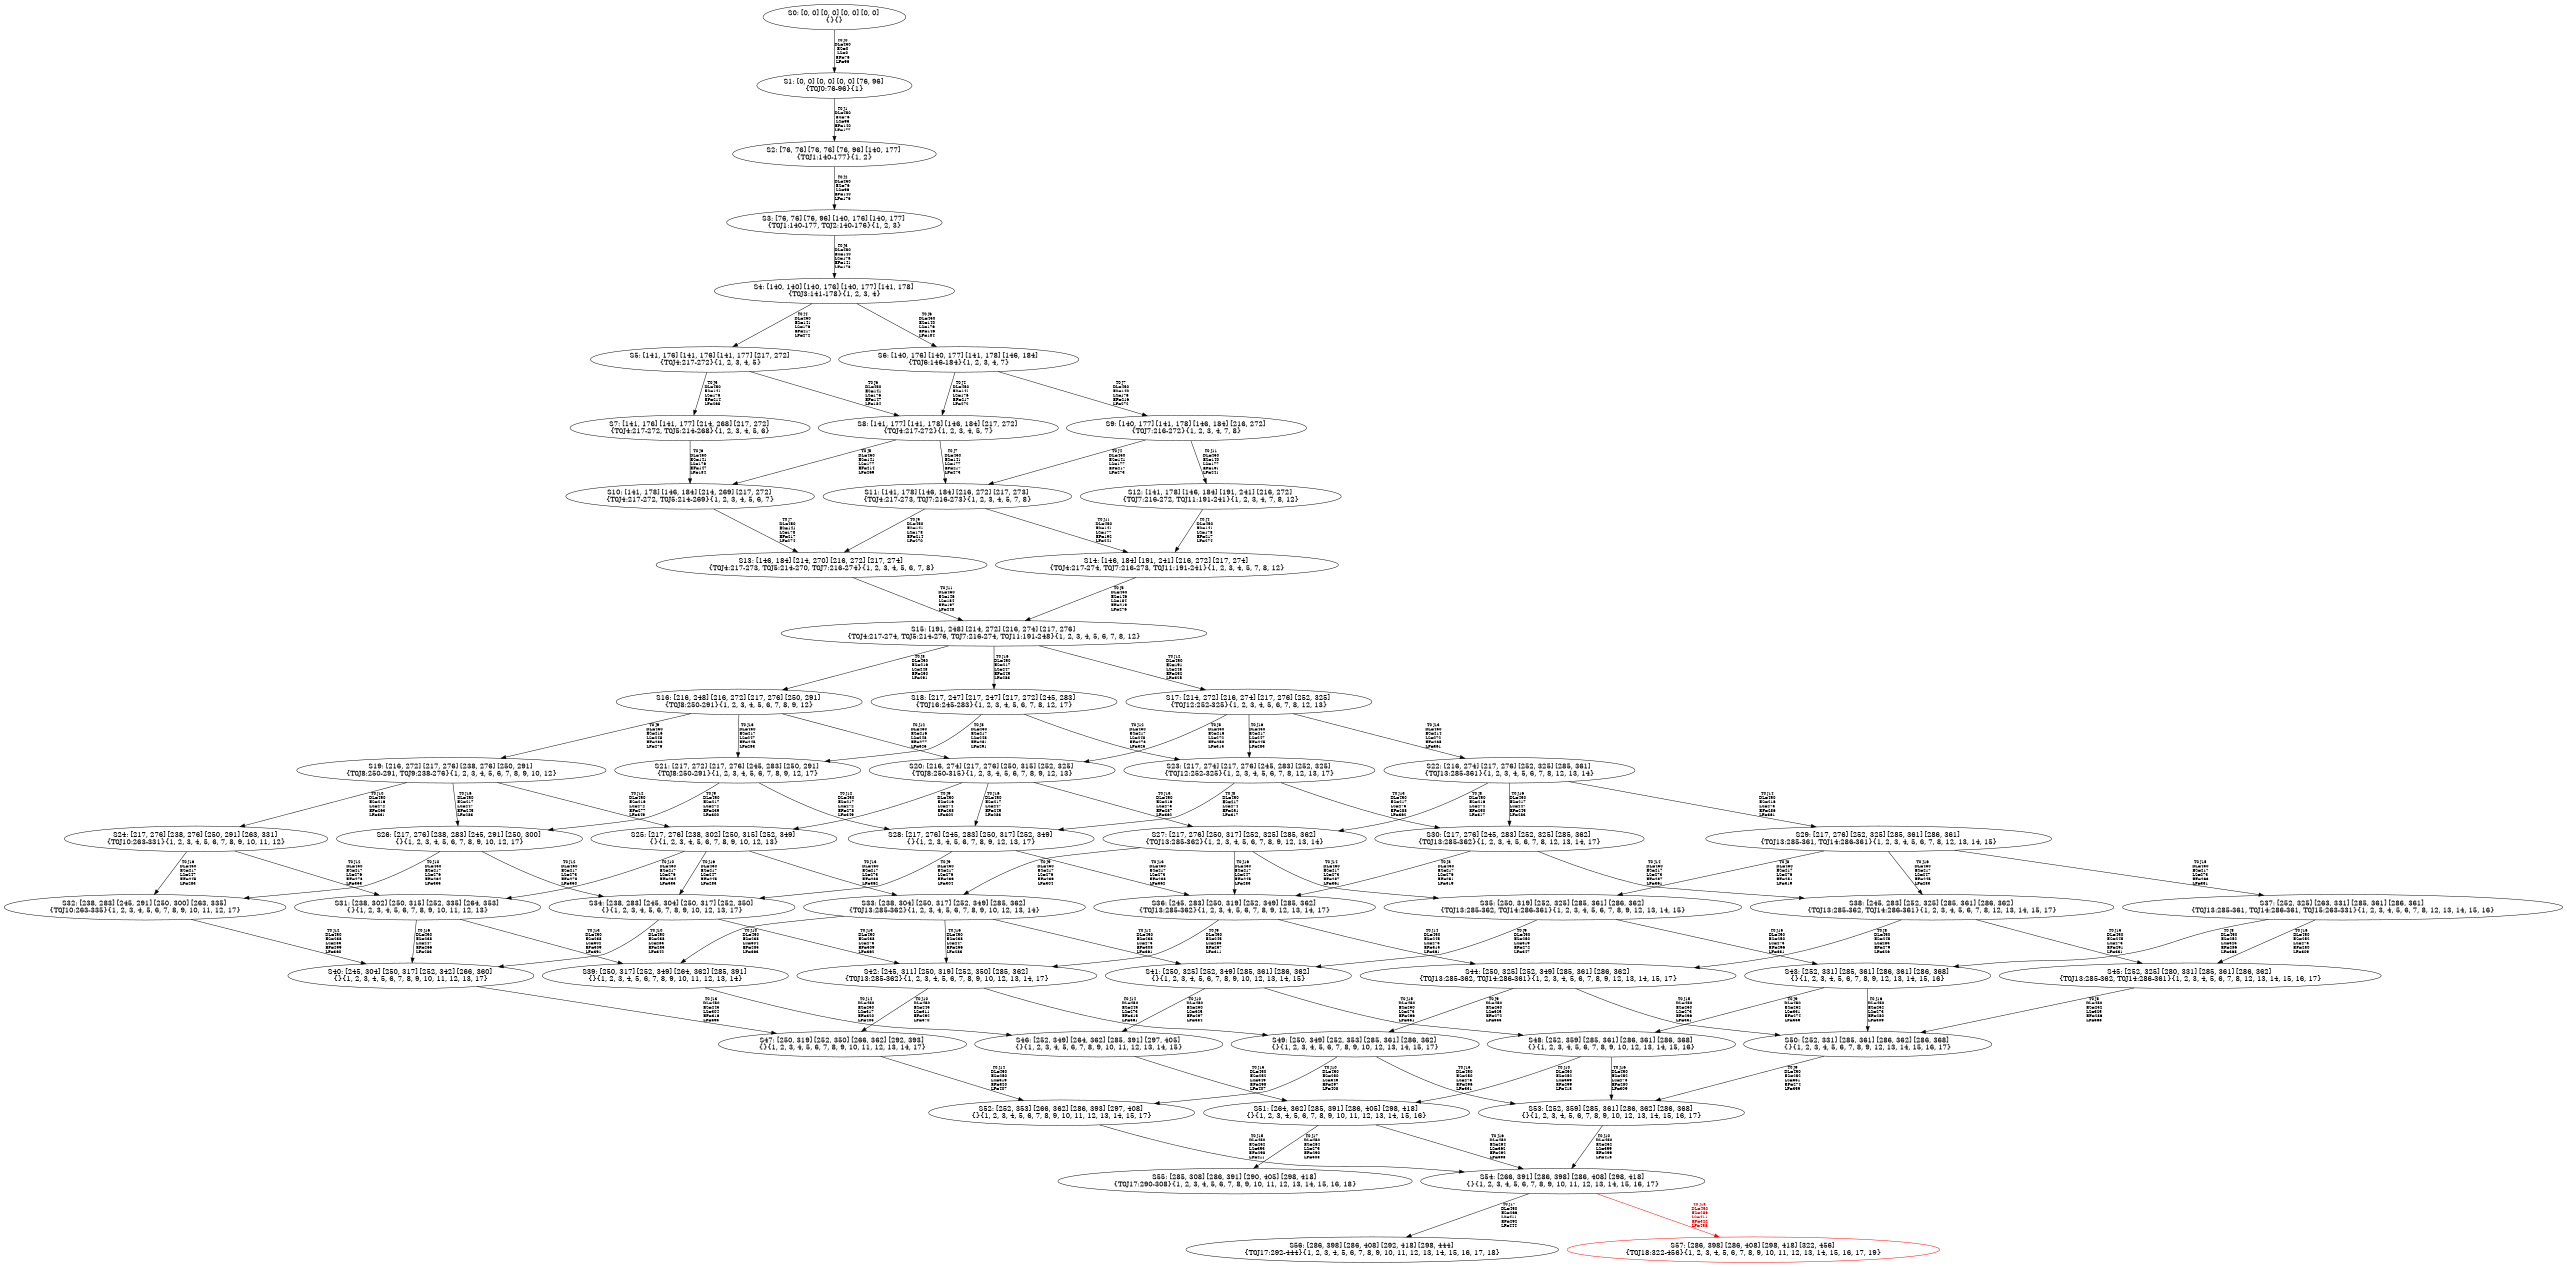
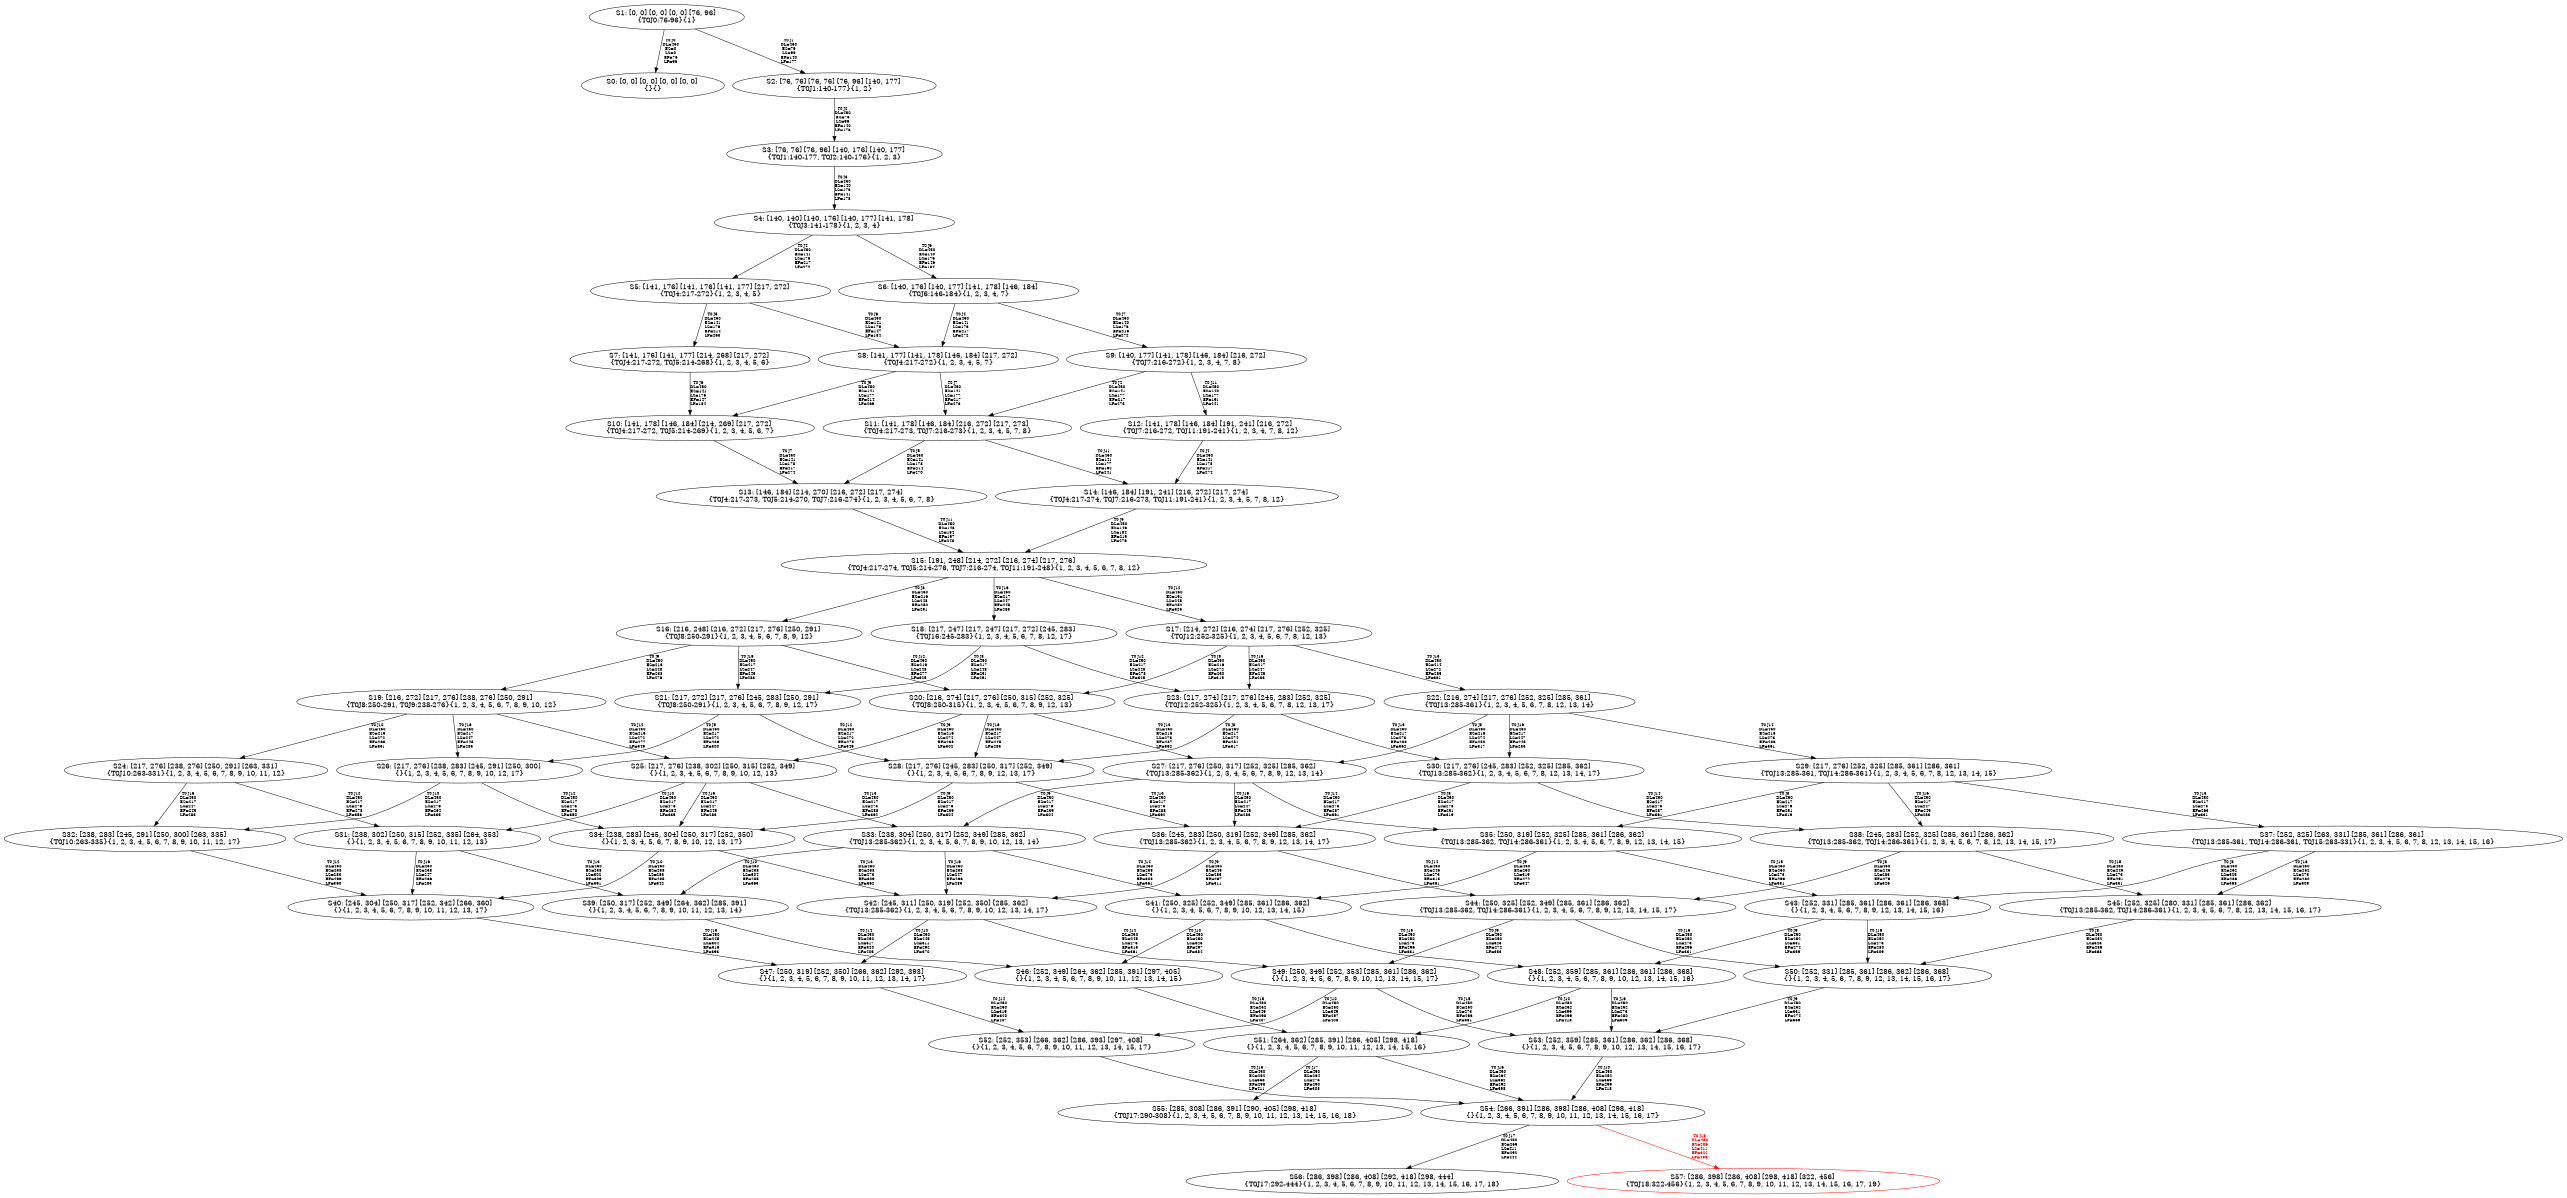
(834, 49) -> (660, 49)
